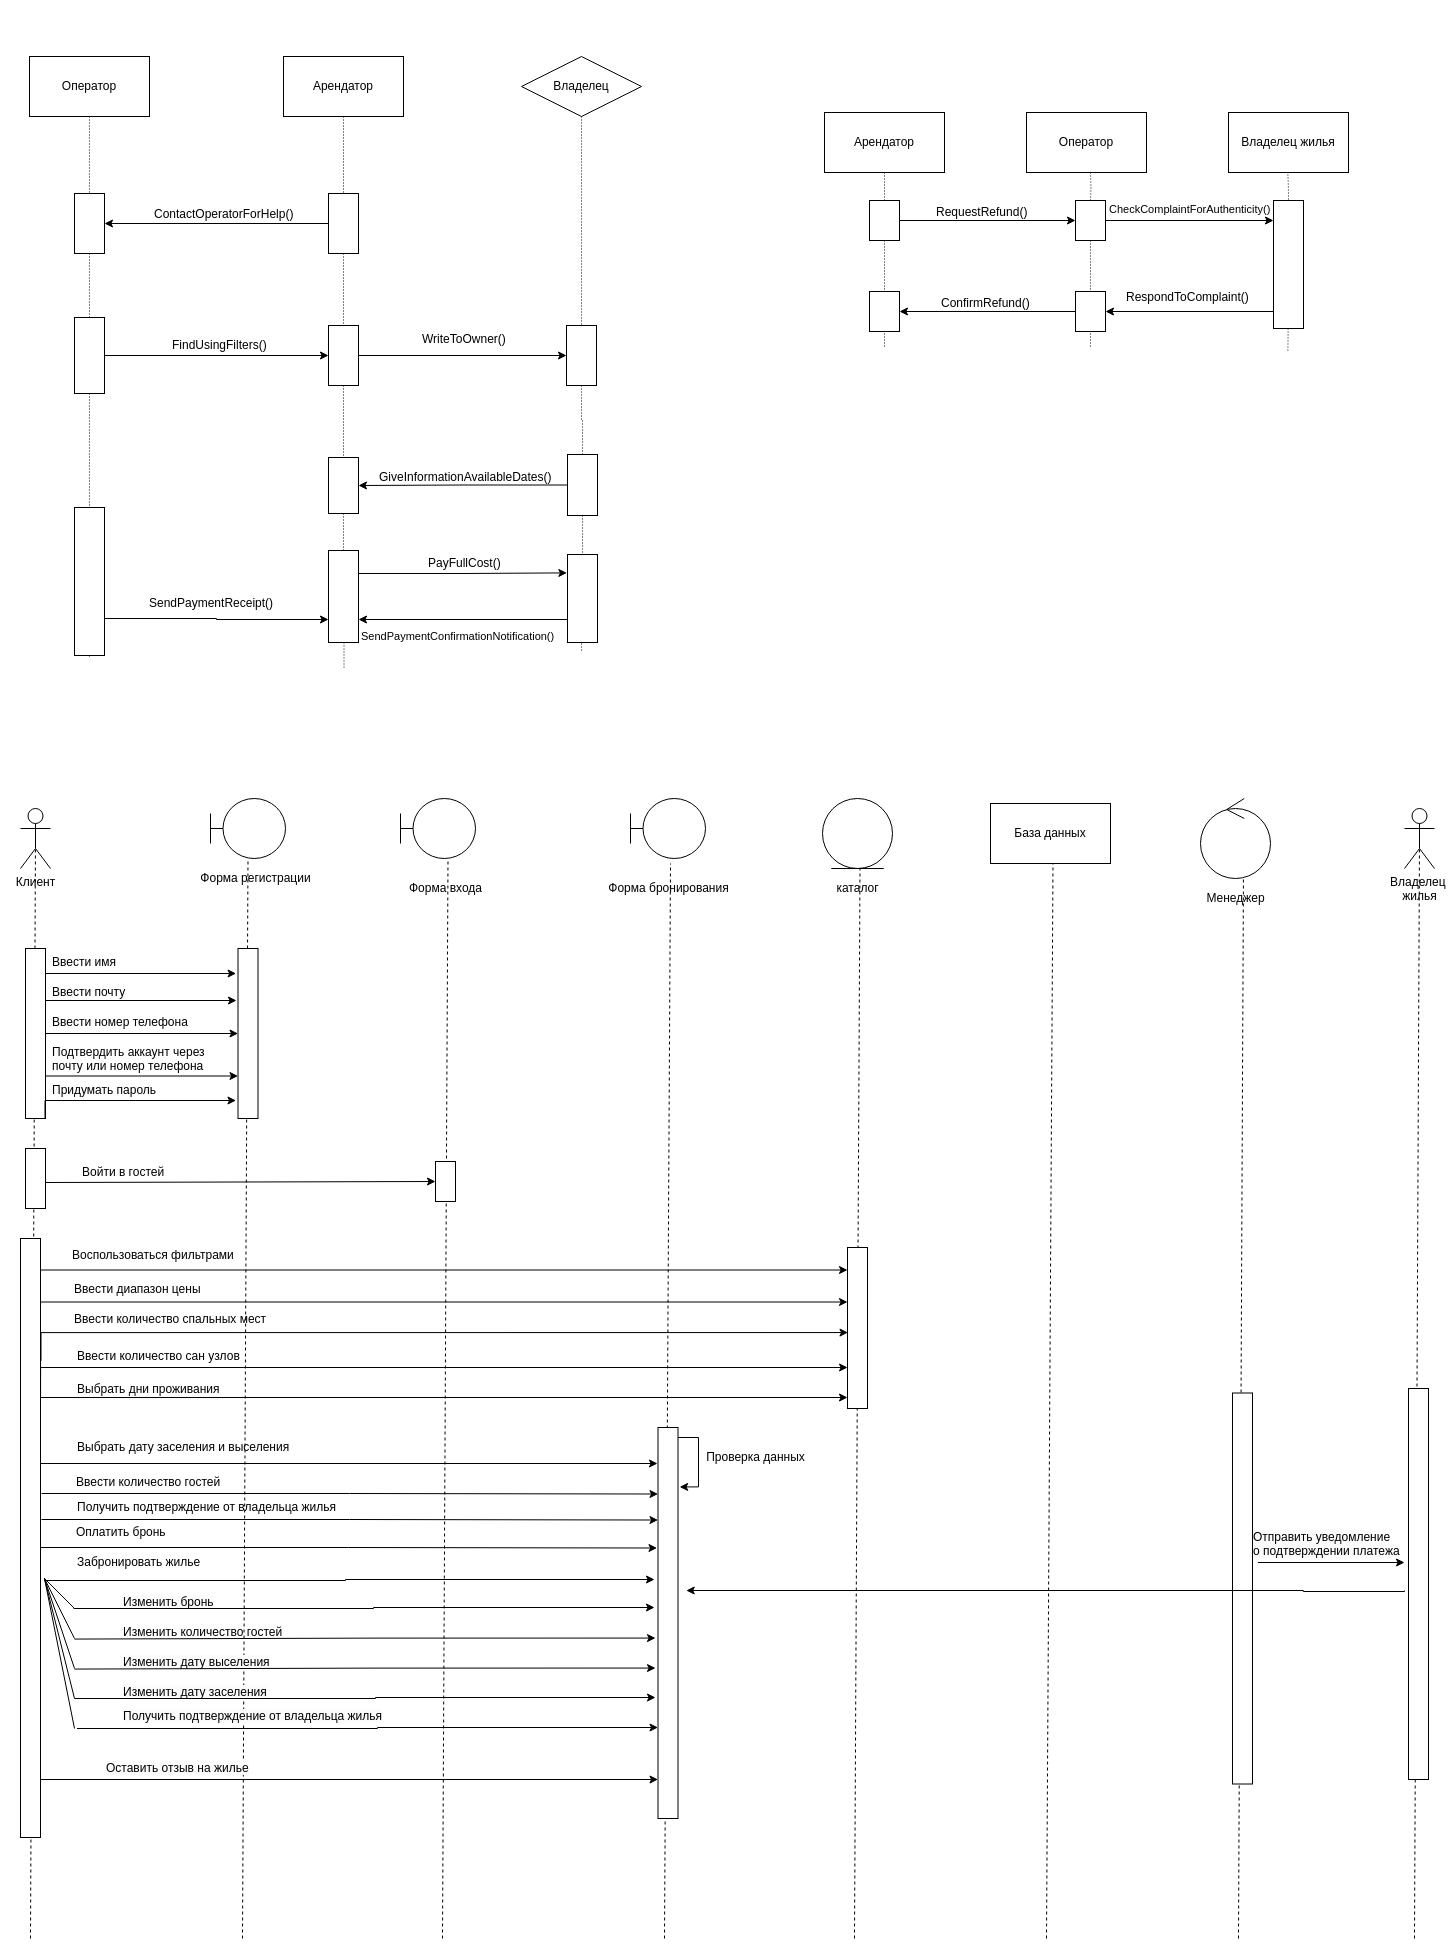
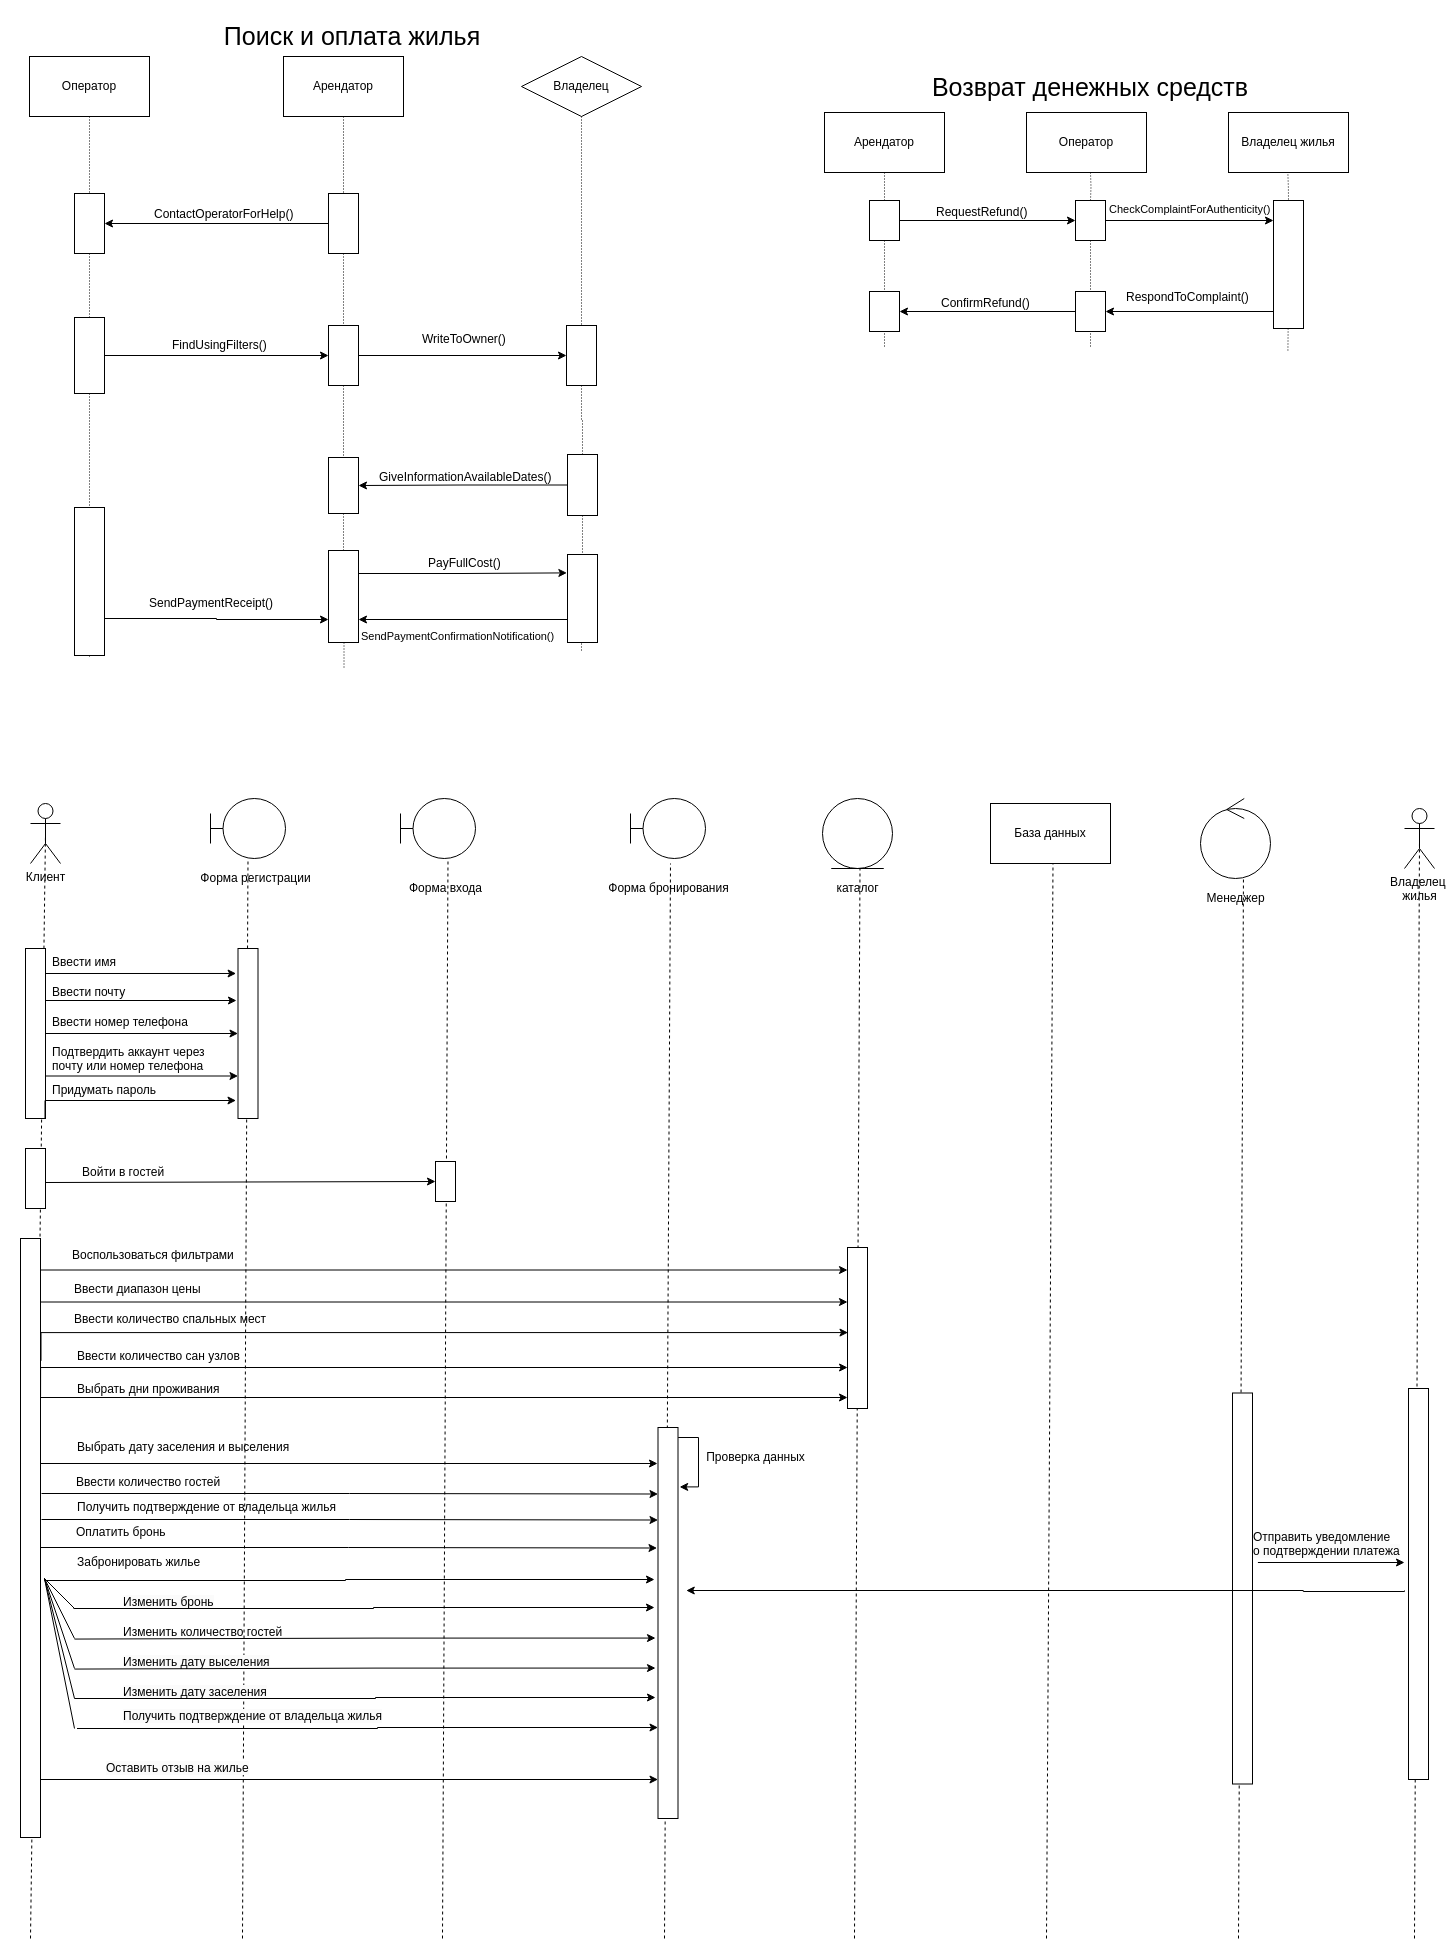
none -> (353, 36)
none -> (1091, 87)
(36, 839) -> (46, 834)
